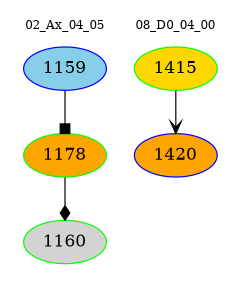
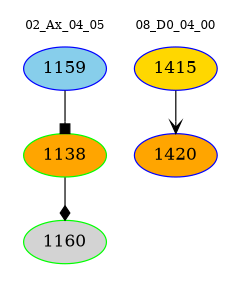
(176, 69) -> (176, 69)
(65, 155) -> (65, 155)
